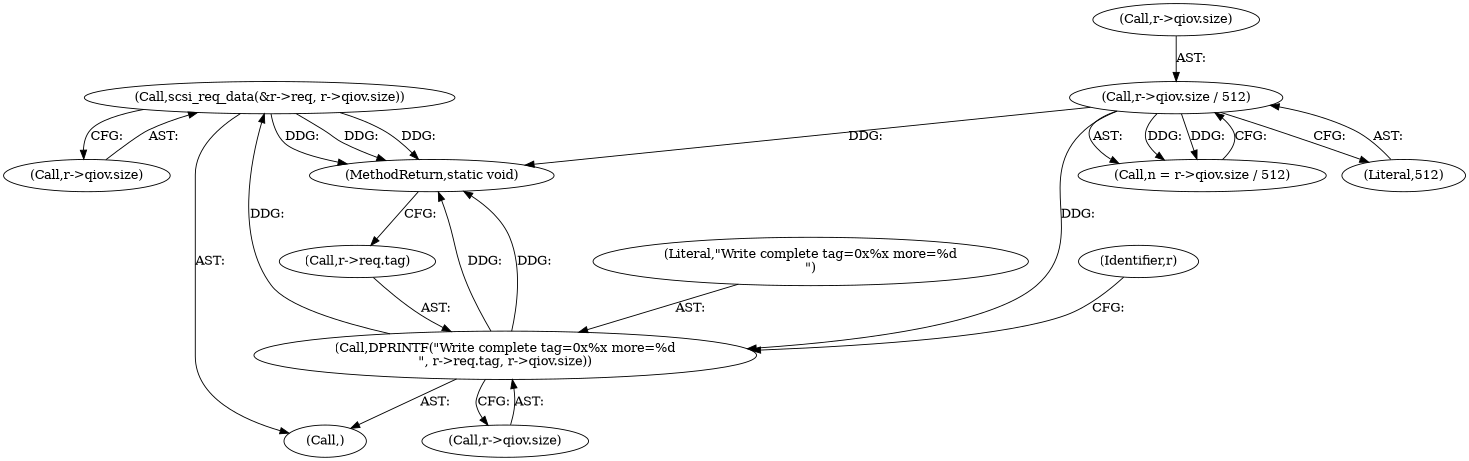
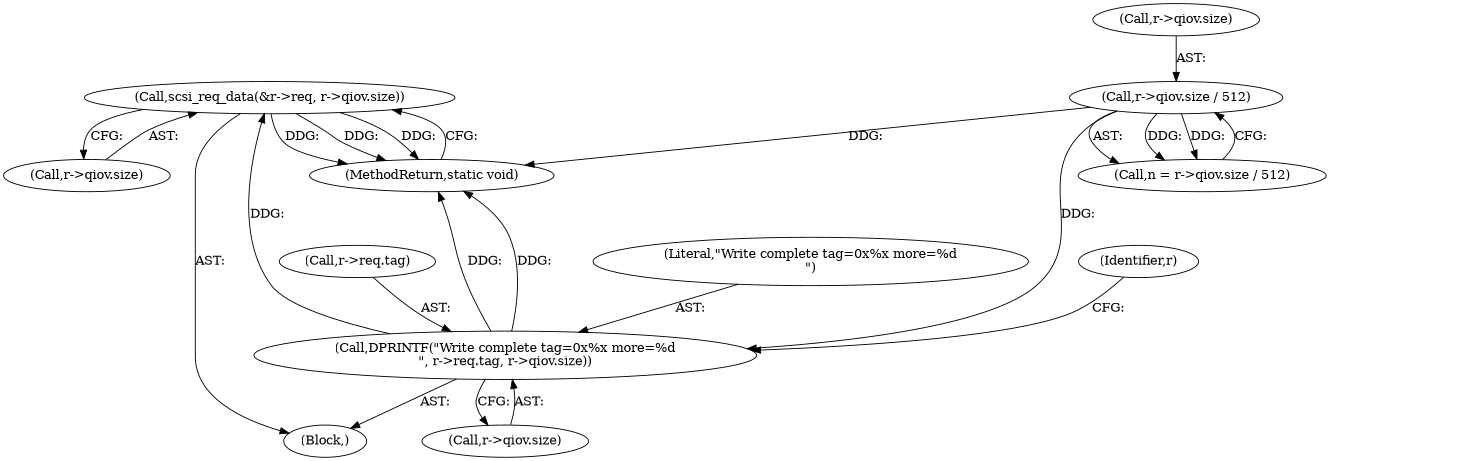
(1404, 176) -> none
(397, 215) -> (437, 125)
(325, 441) -> (325, 441)
